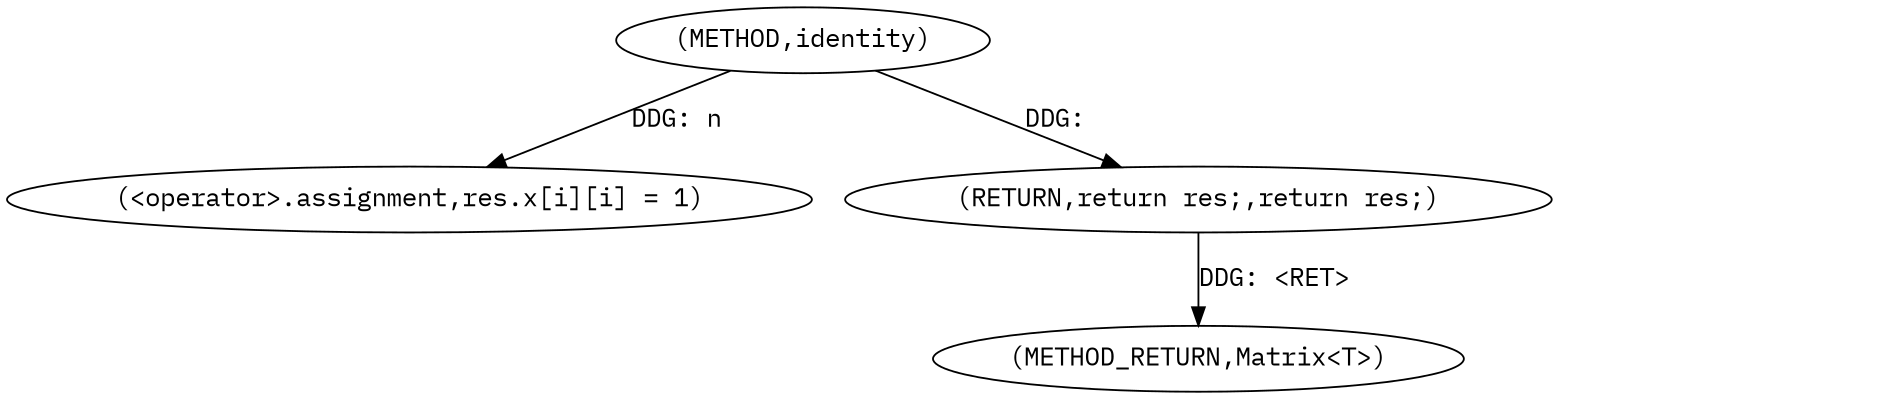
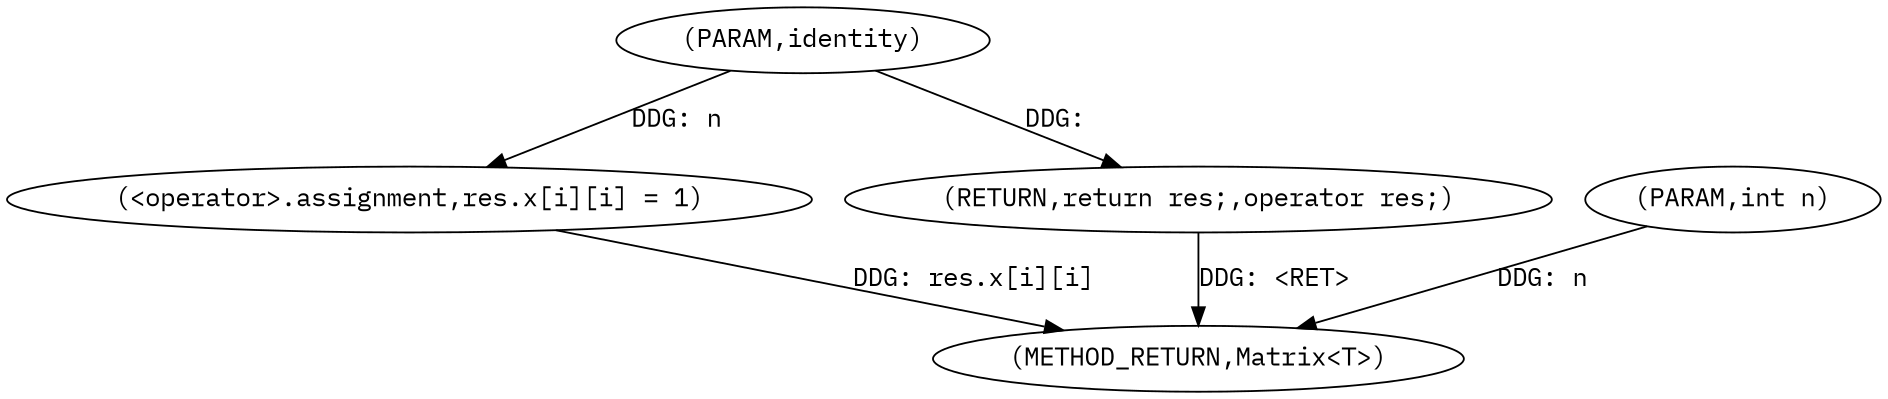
(803, 40) -> (803, 40)
(1198, 200) -> (1198, 200)
none -> (1733, 200)
none -> (800, 278)
